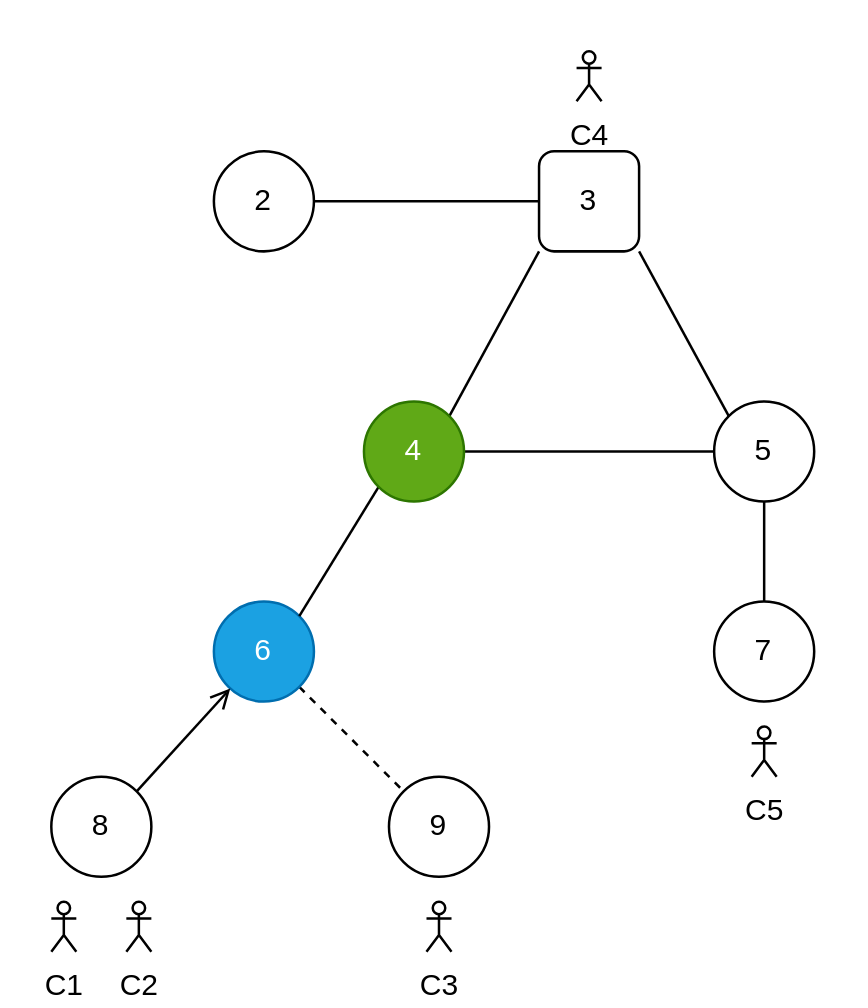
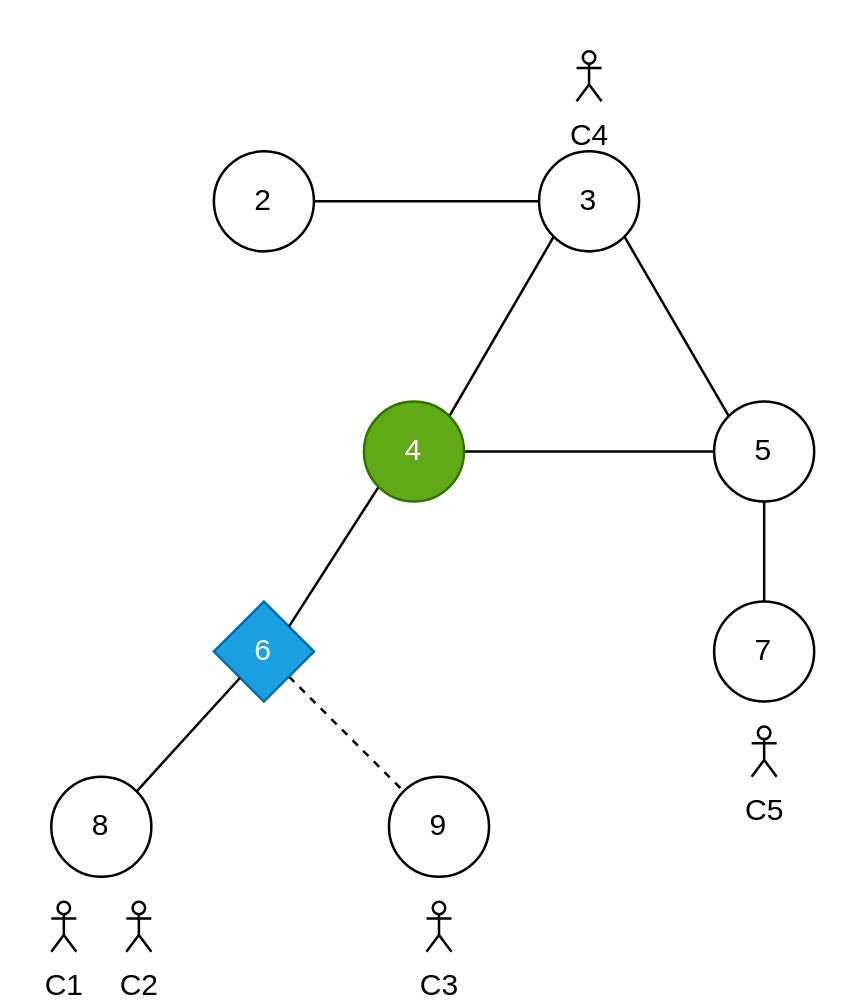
(589, 201) -> (589, 201)
(264, 651) -> (264, 651)
(224, 695) -> (231, 687)
